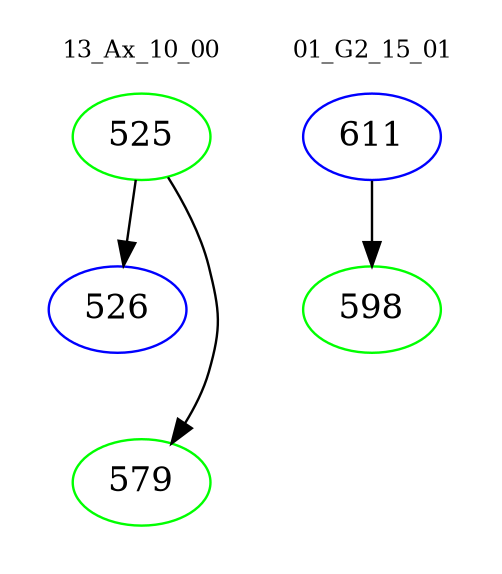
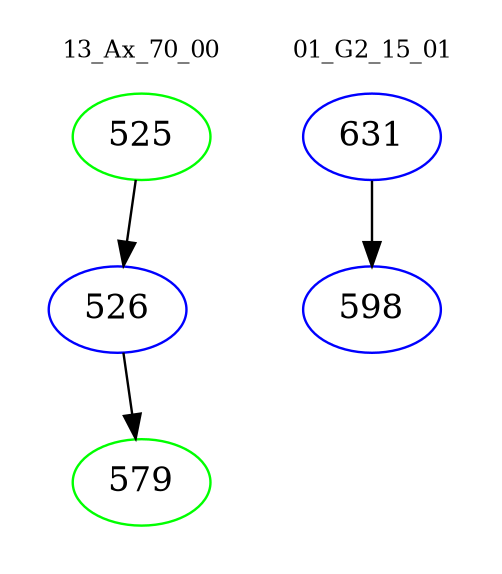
(142, 52) -> (142, 52)
(372, 137) -> (372, 137)
(216, 299) -> (128, 383)
(372, 310) -> (372, 310)
